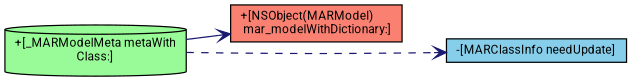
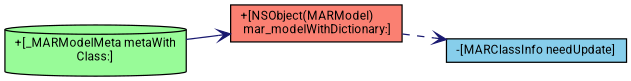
(310, 54) -> (418, 36)
